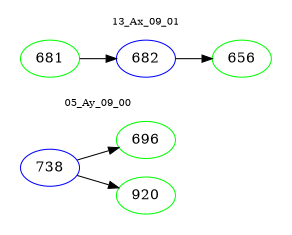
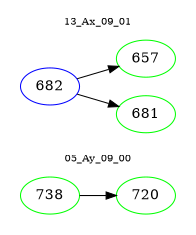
(93, 59) -> (93, 99)
(242, 59) -> (146, 59)
(146, 140) -> none
(50, 168) -> (50, 196)
(146, 196) -> (146, 196)
